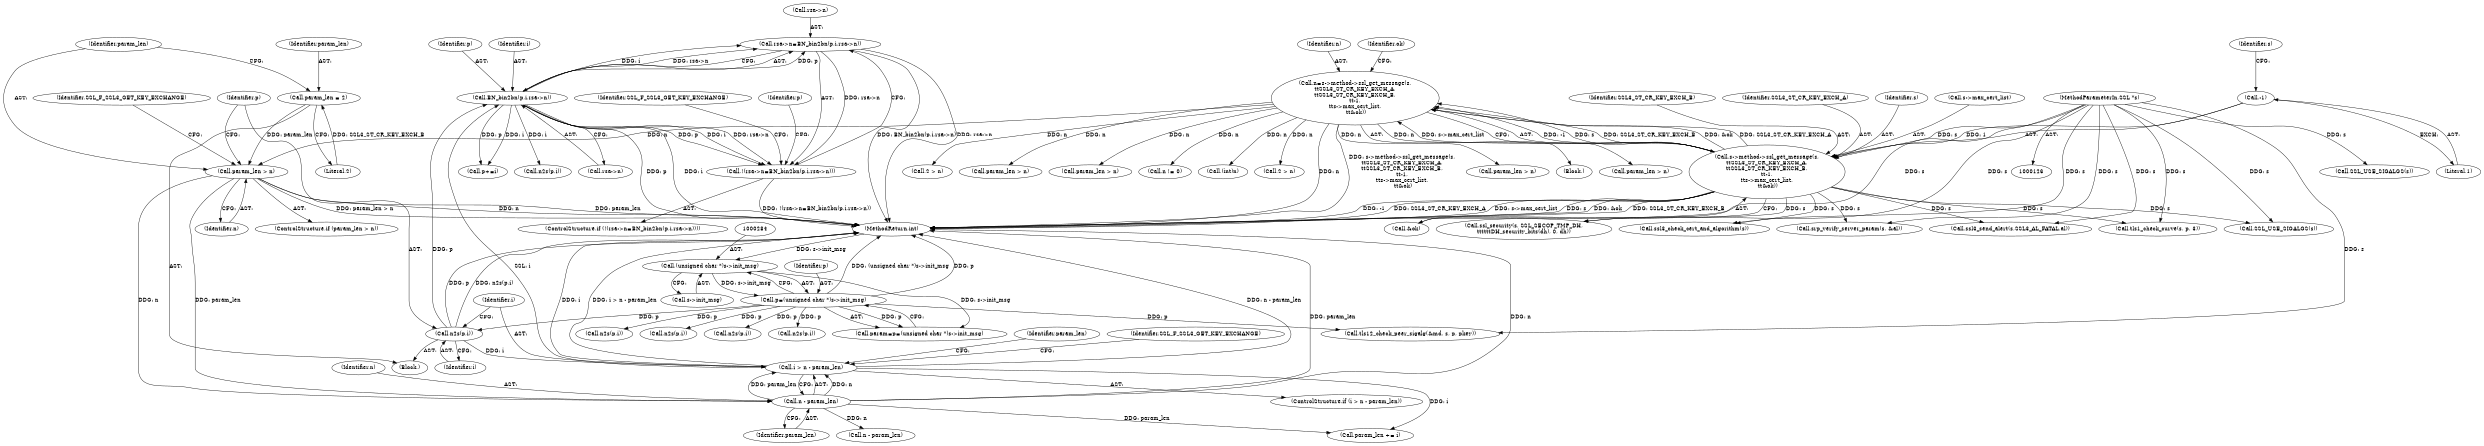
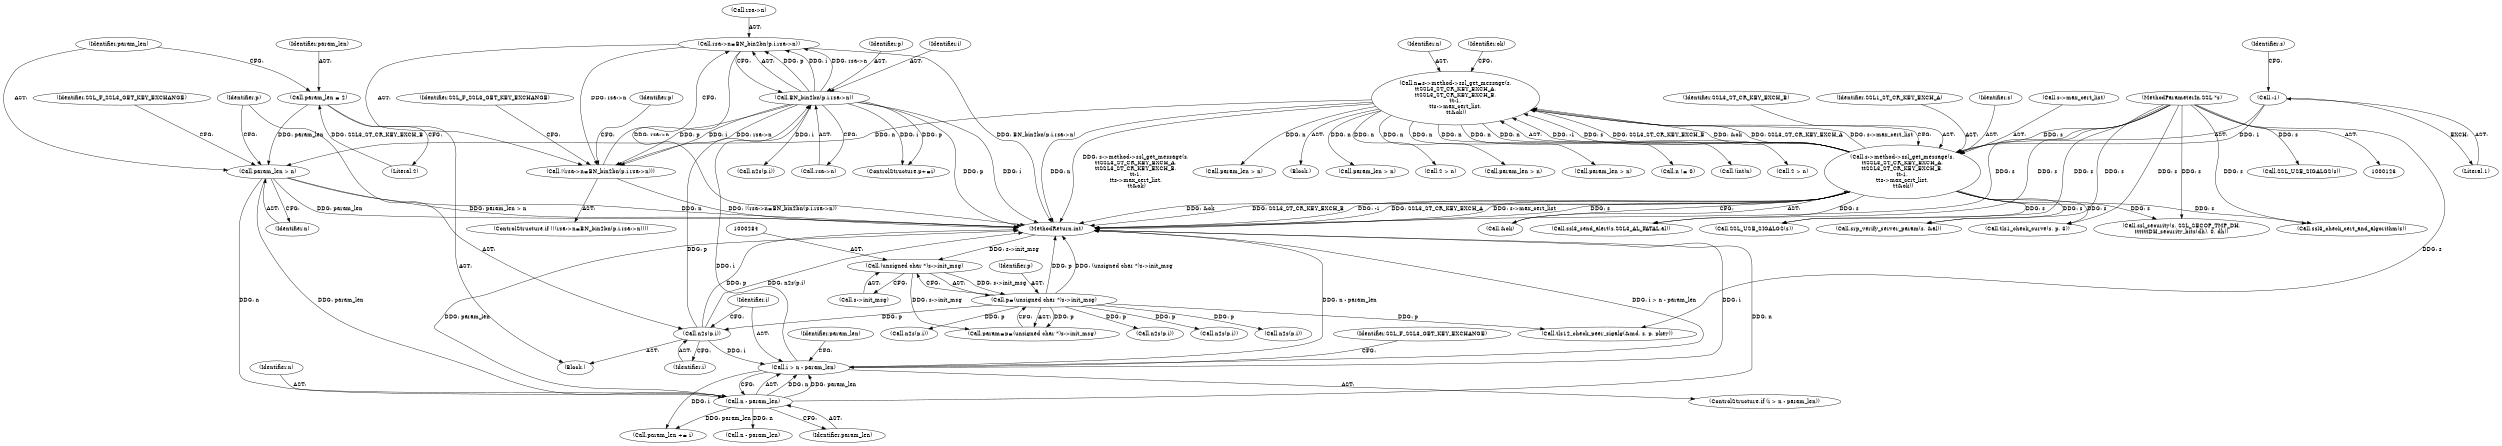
(1795, 98) -> (1890, 98)
(483, 172) -> (901, 172)
(327, 229) -> none
(523, 266) -> (726, 266)
